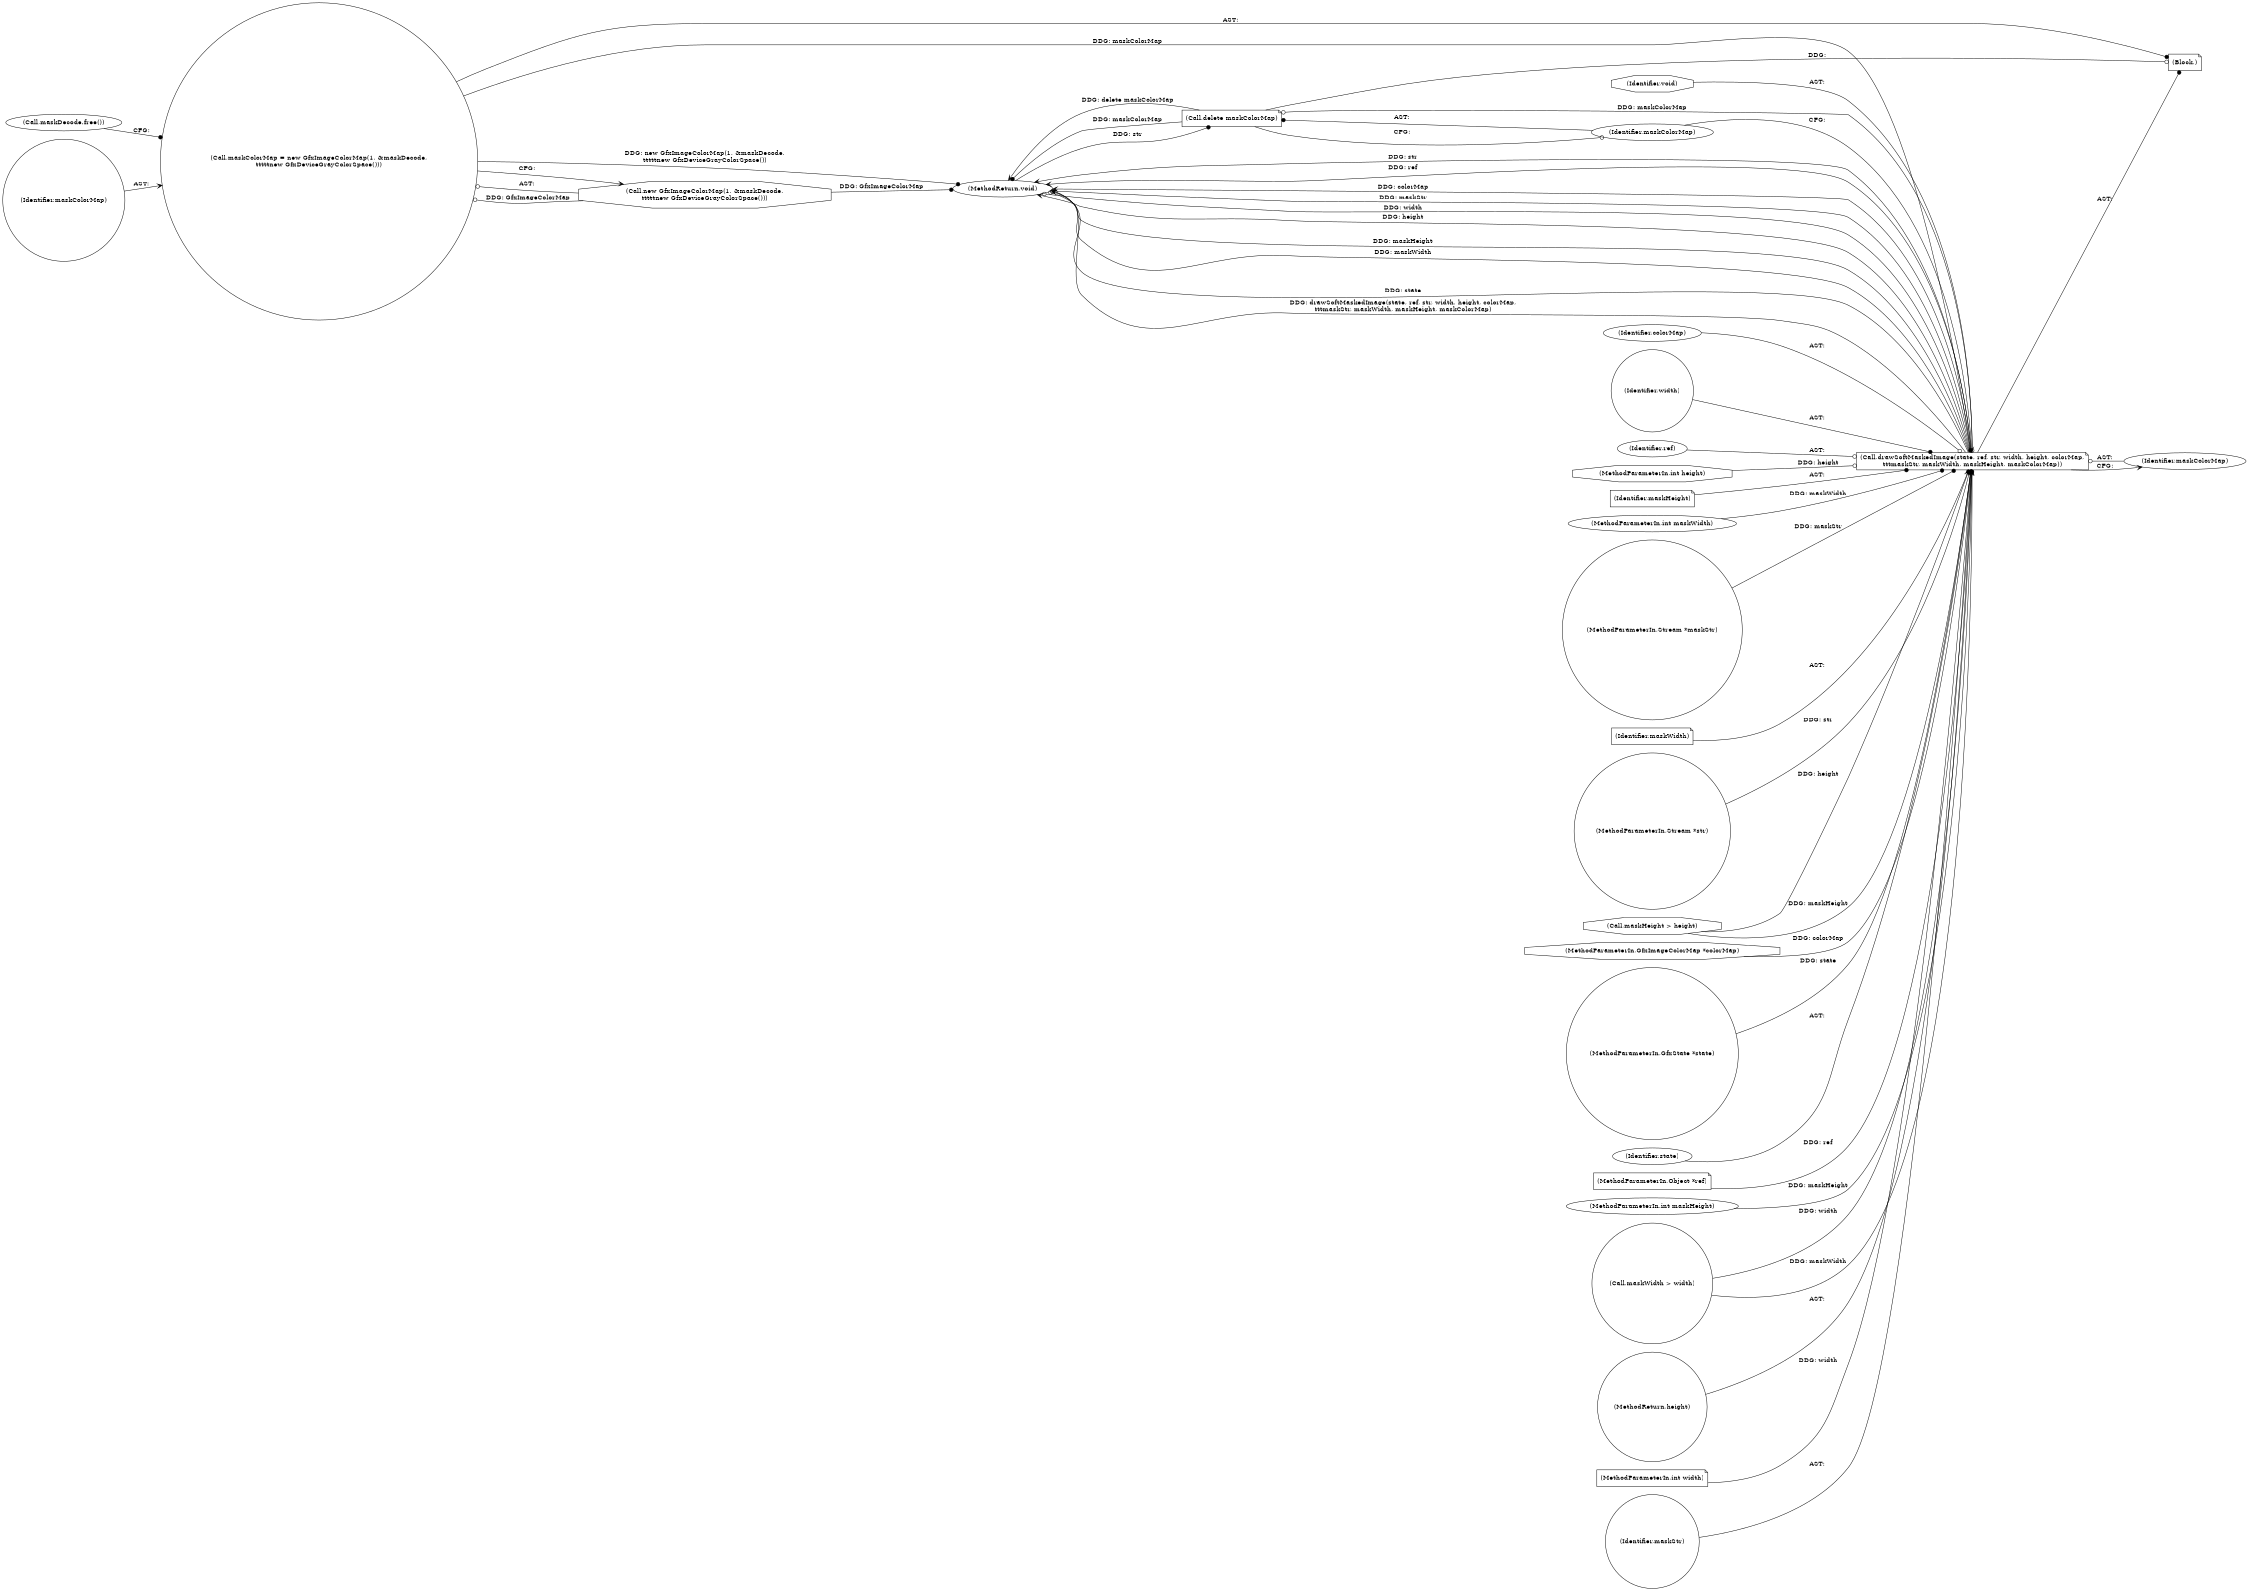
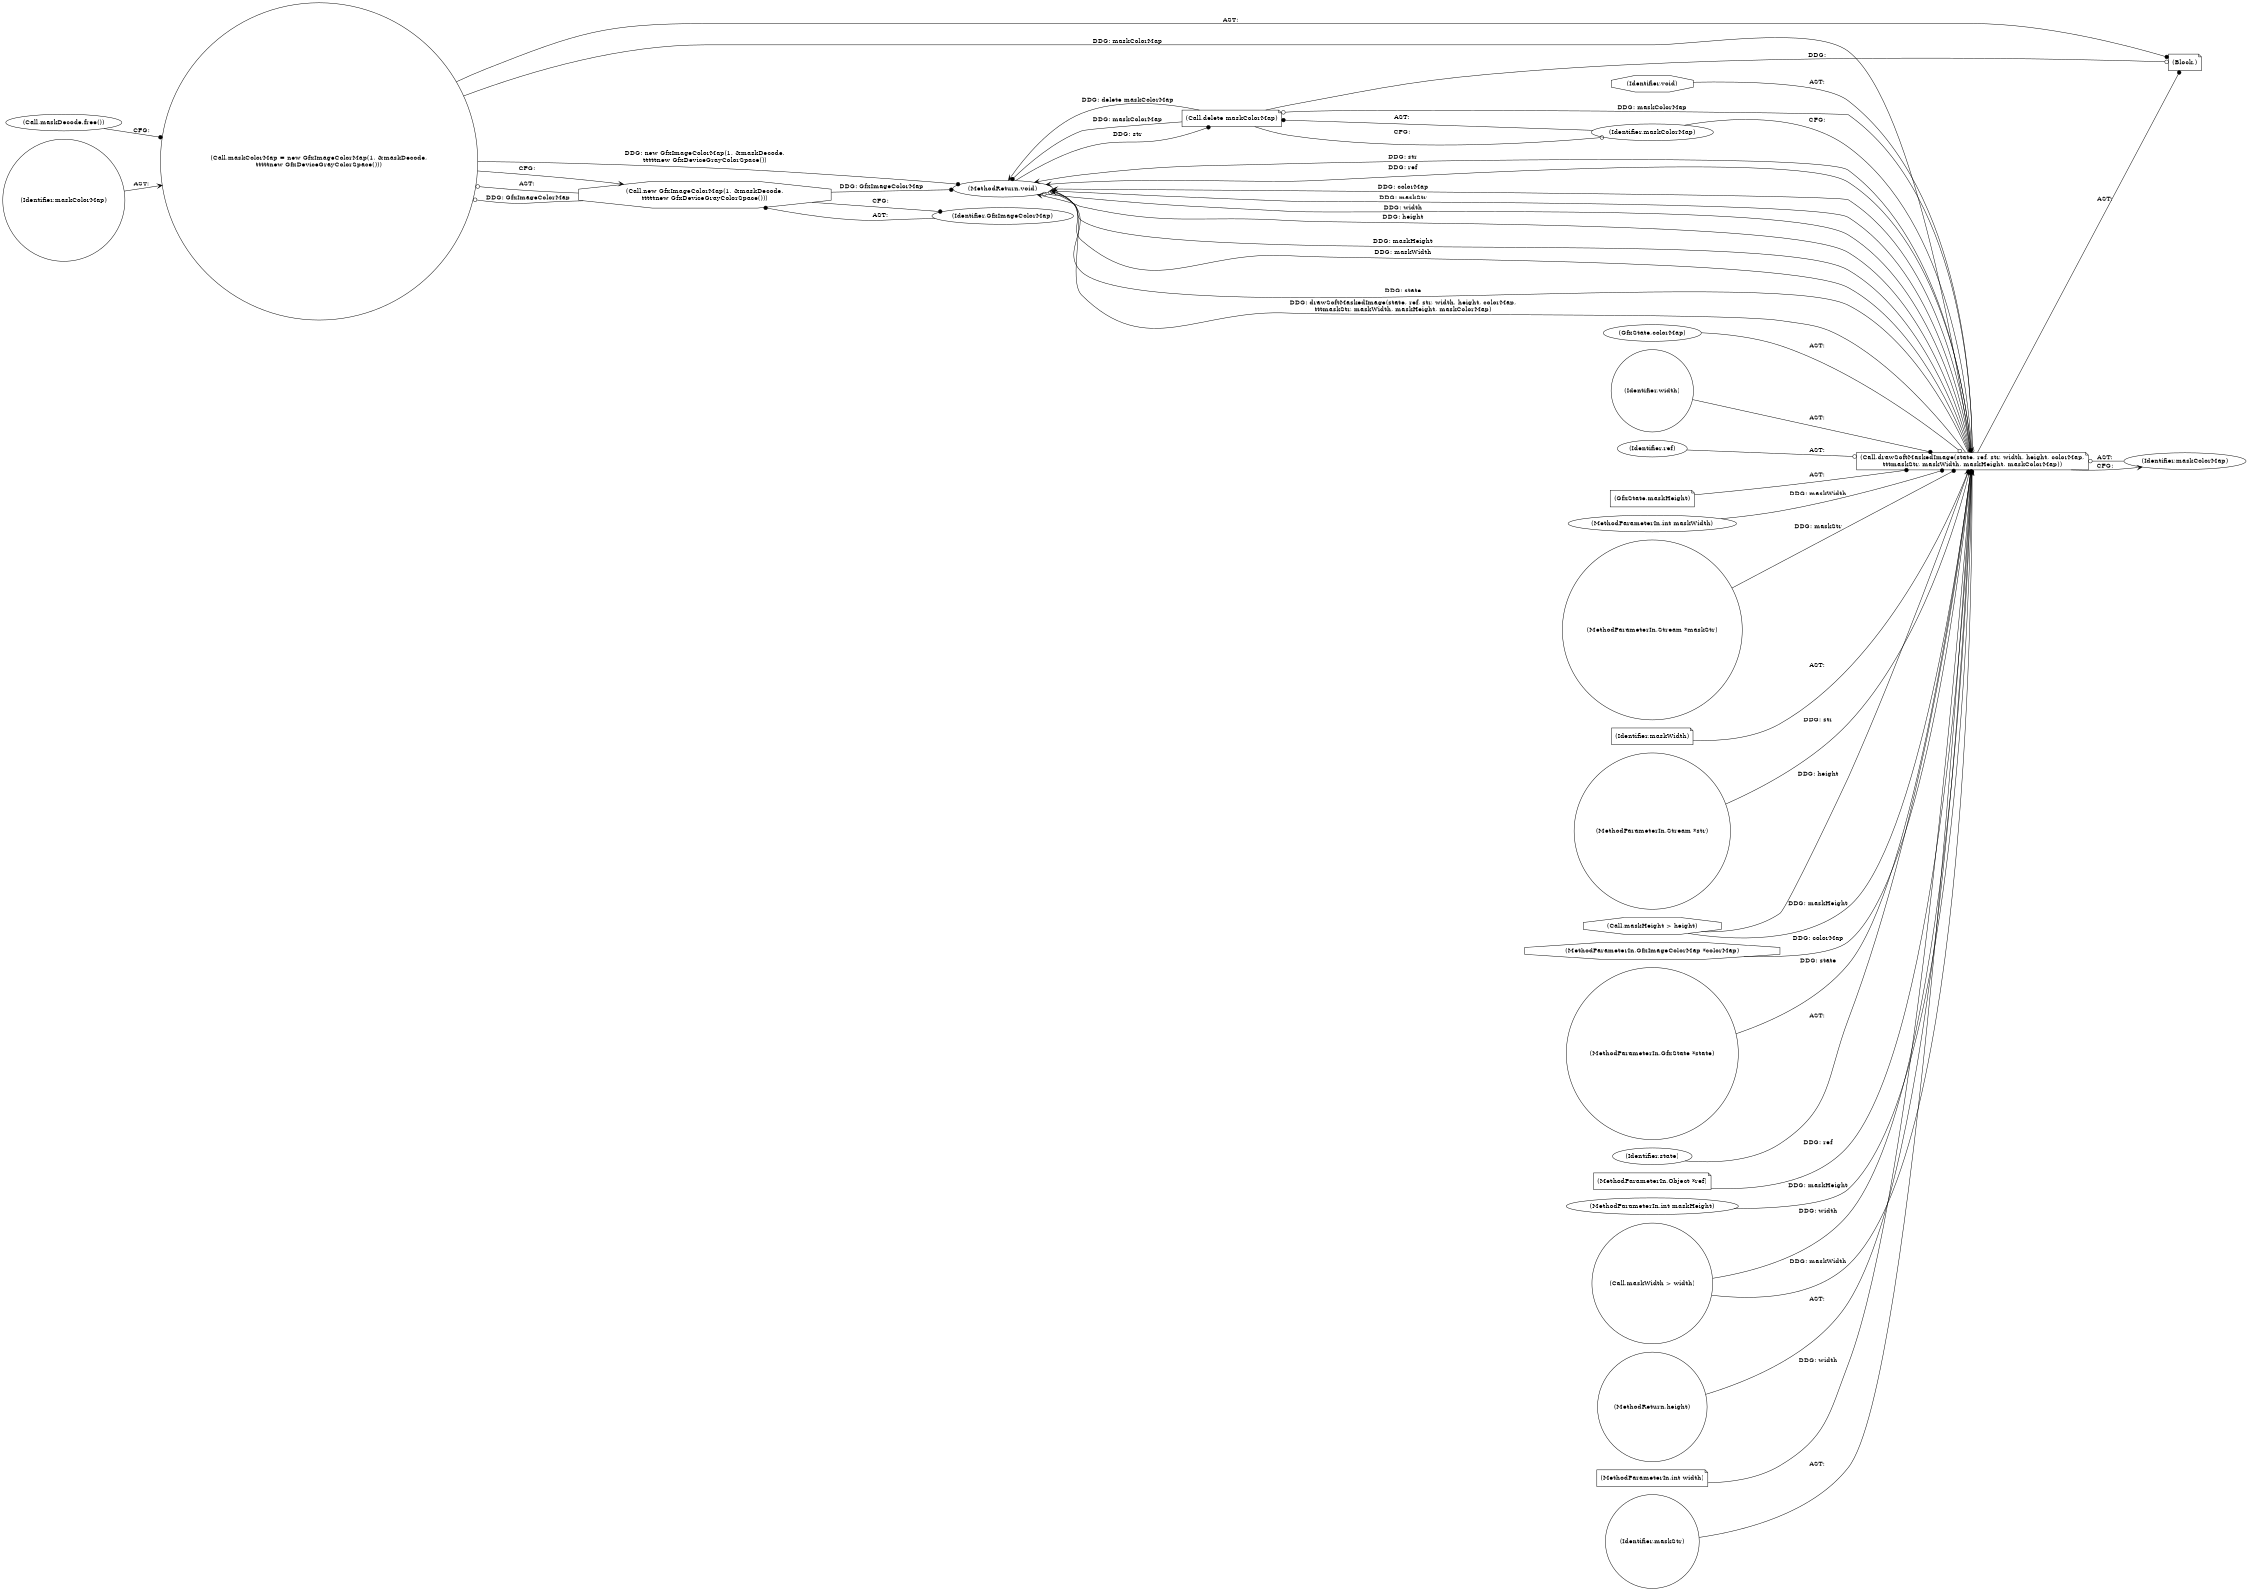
none -> (1003, 216)
(1652, 333) -> (1652, 333)
(1652, 474) -> none
(1652, 499) -> (1652, 499)
